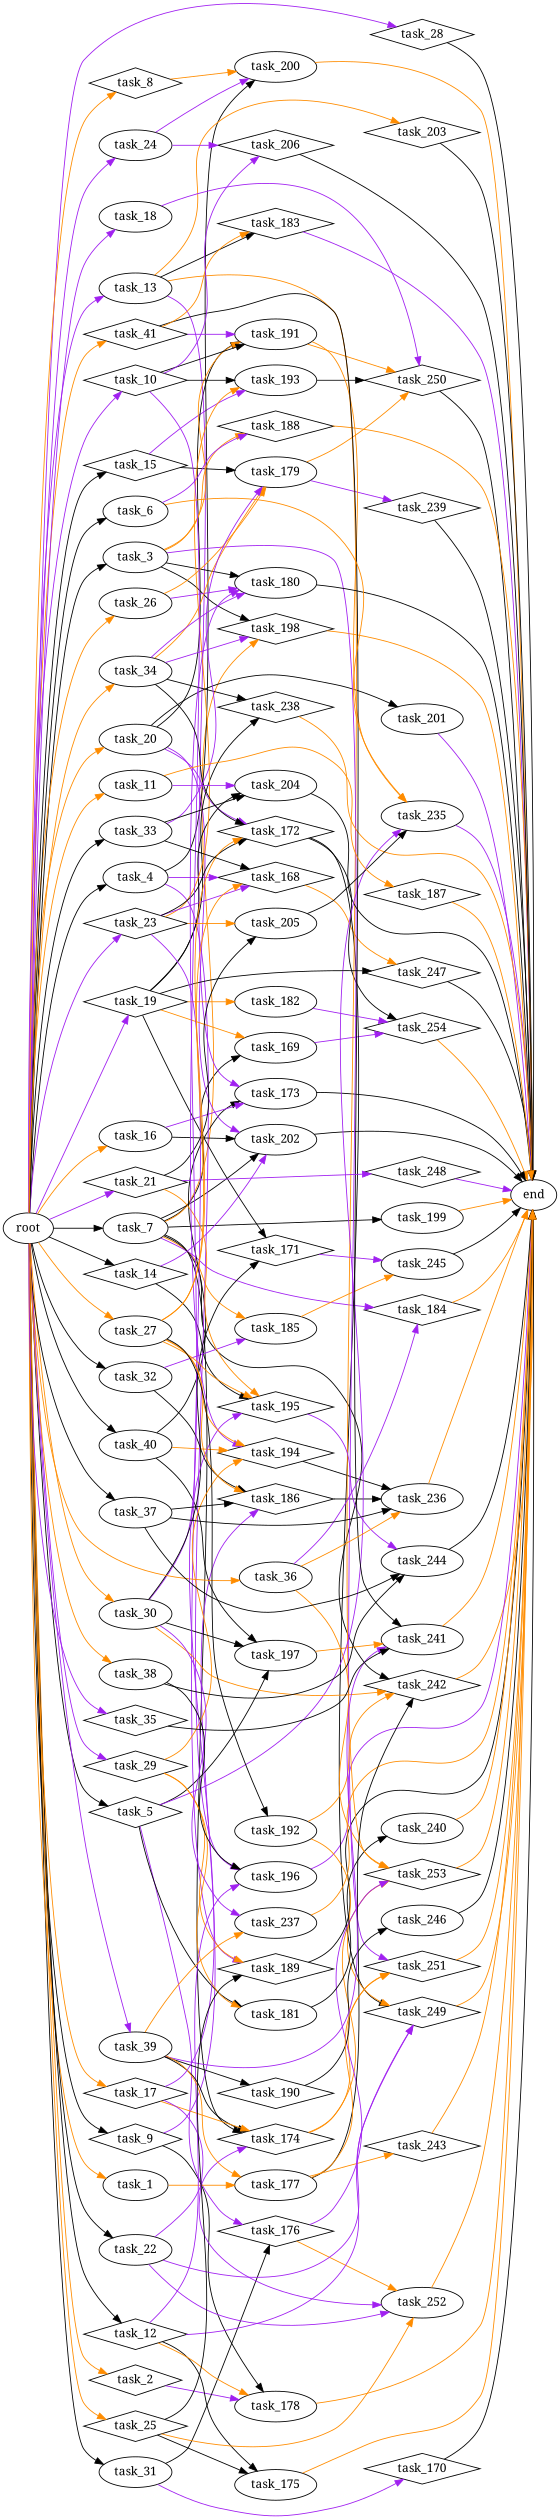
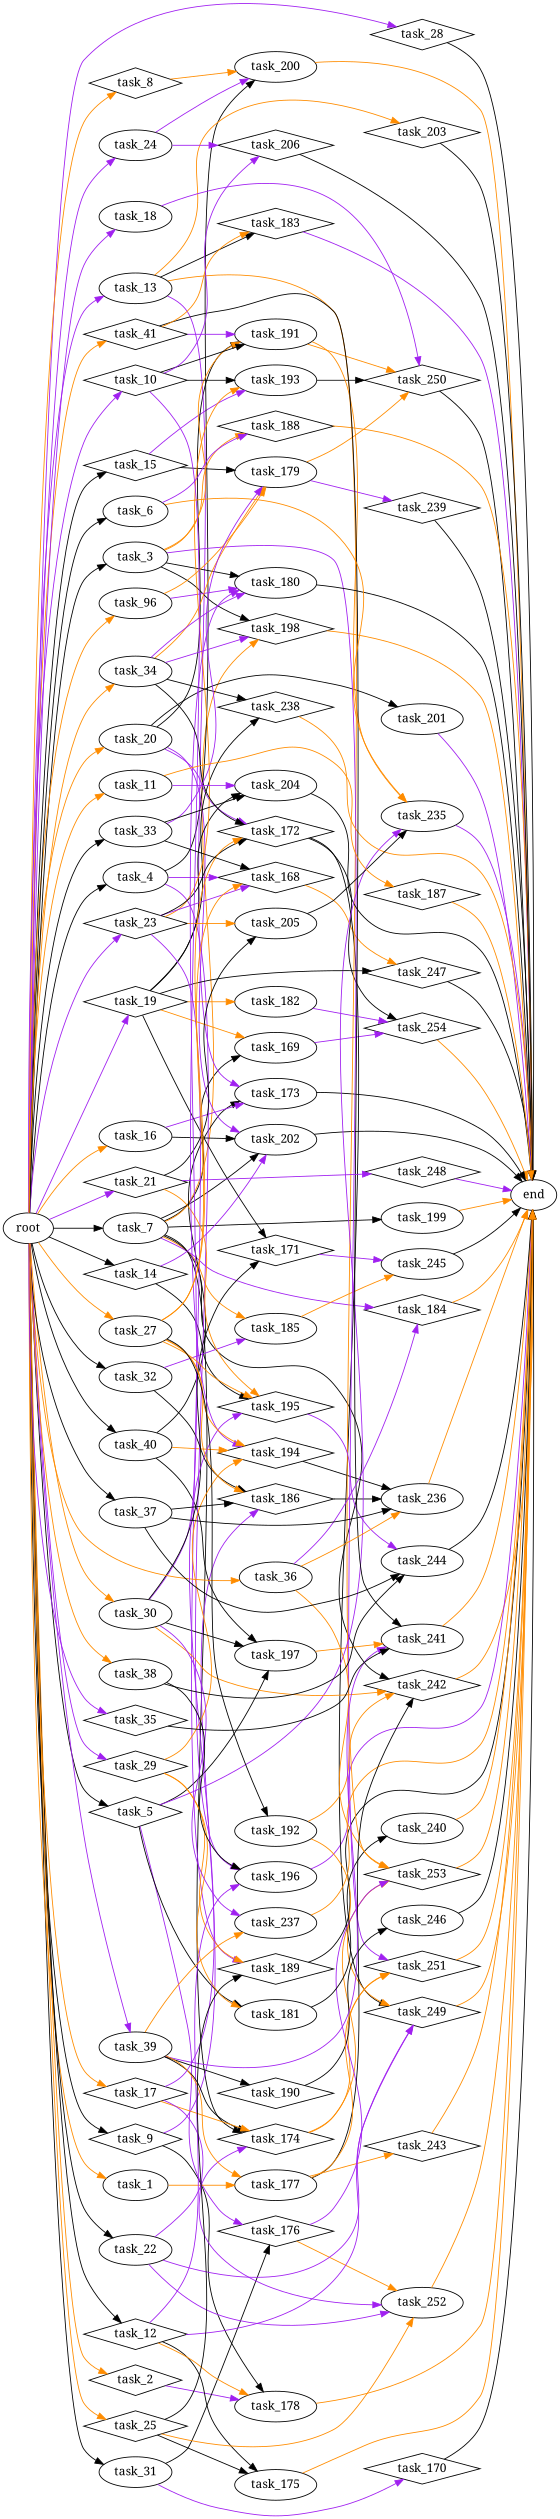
(136, 603) -> (136, 603)
